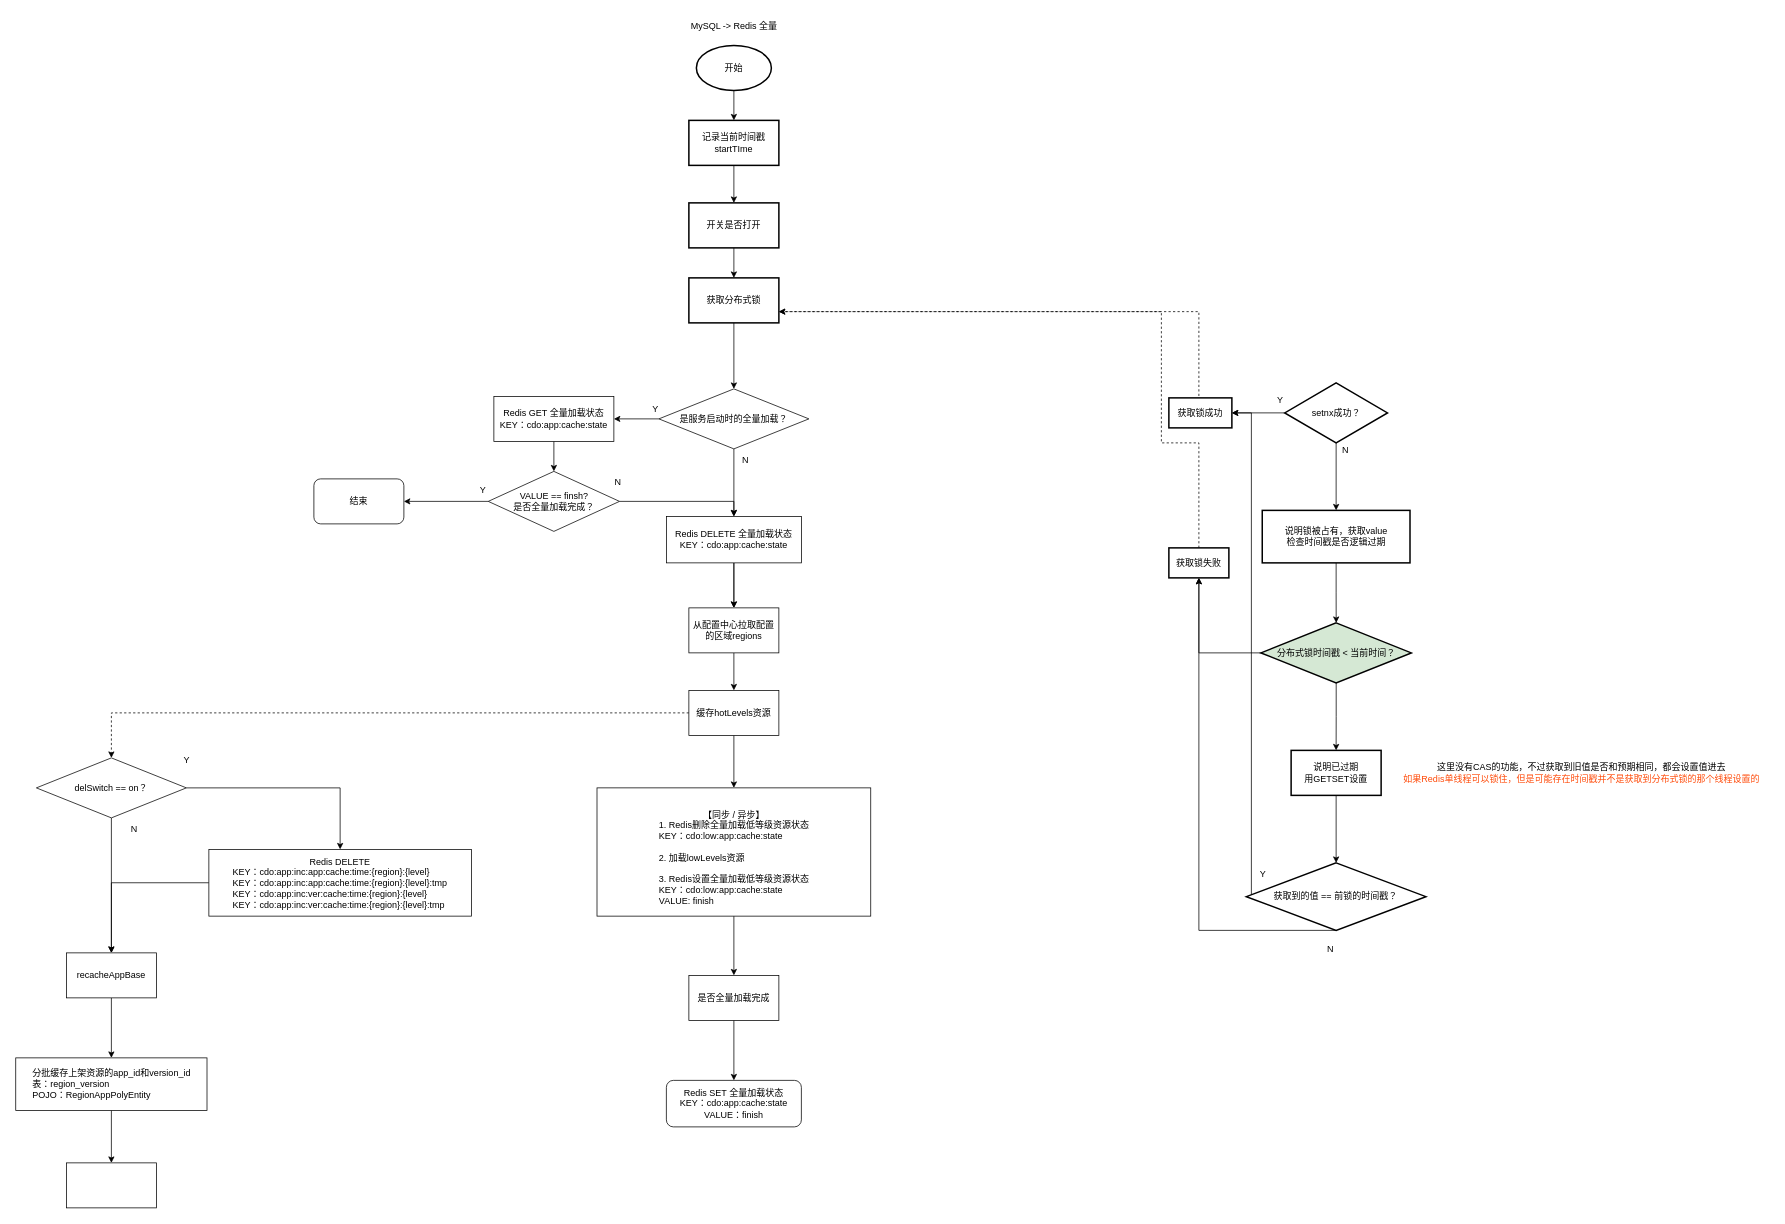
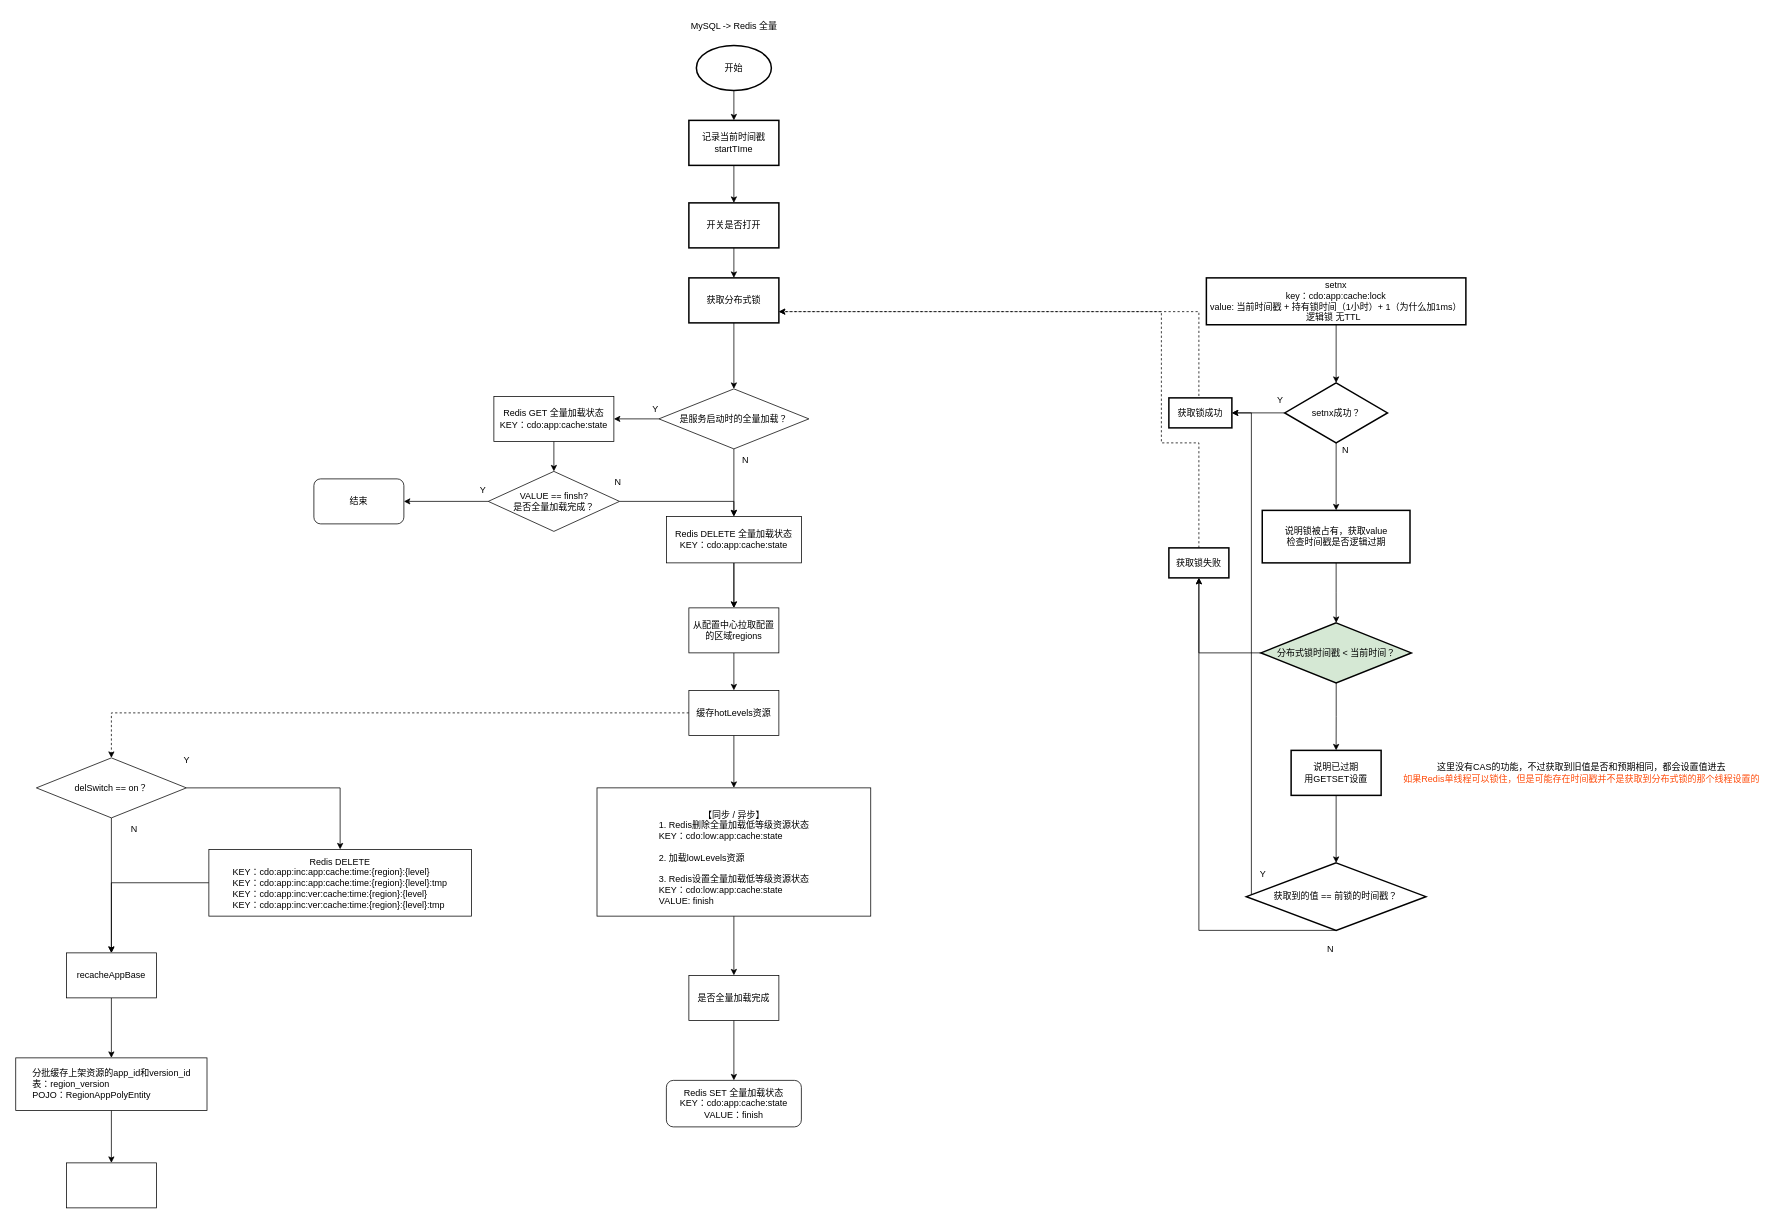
none -> (1336, 301)
none -> (1336, 376)
